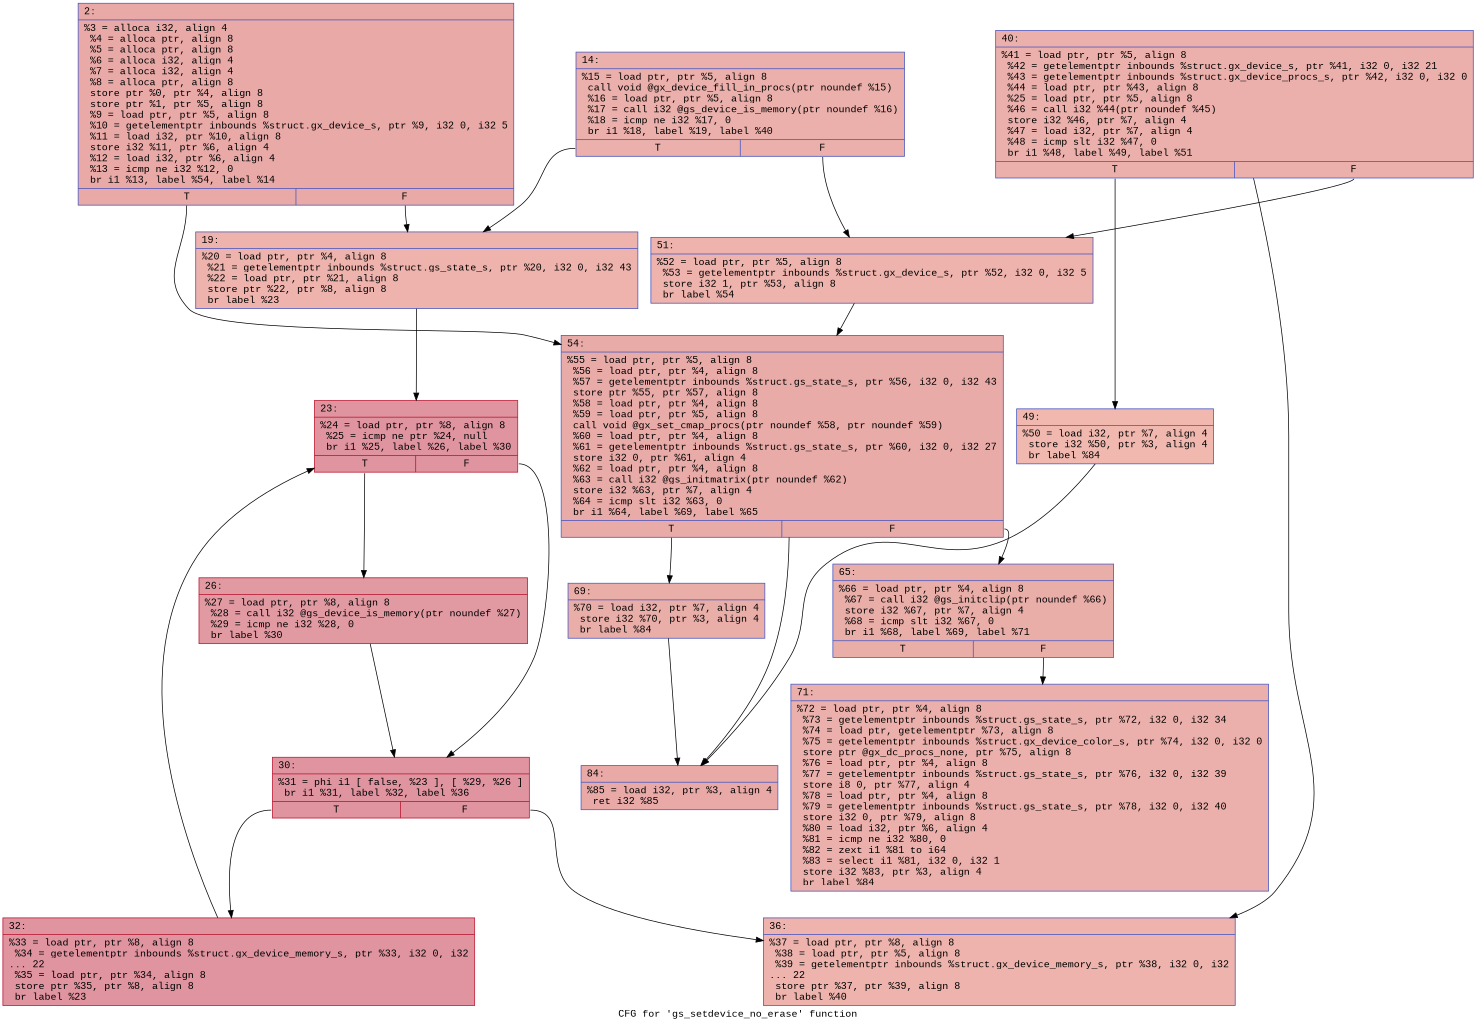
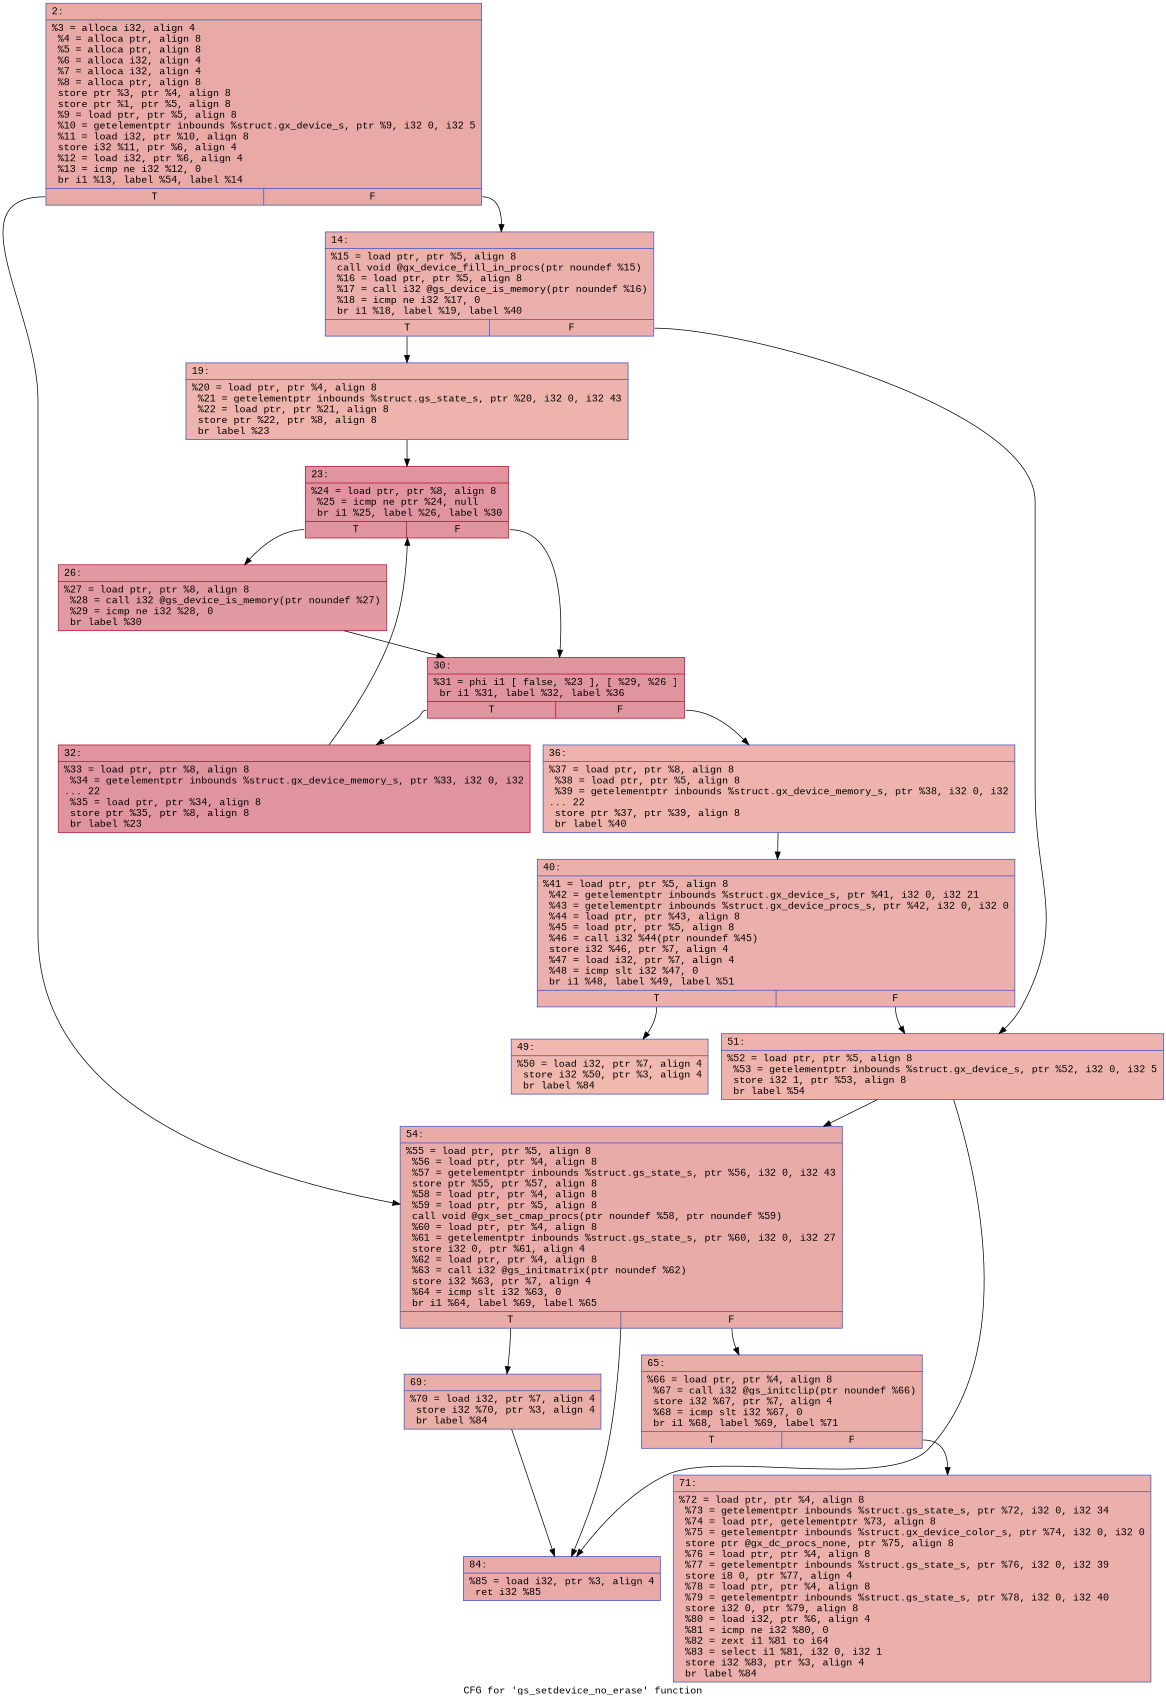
(174, 93) -> (141, 93)
(1097, 98) -> (639, 927)
(406, 215) -> (498, 206)
(857, 547) -> (921, 1453)
(1289, 562) -> (778, 842)
